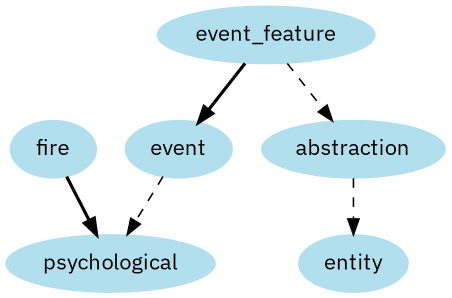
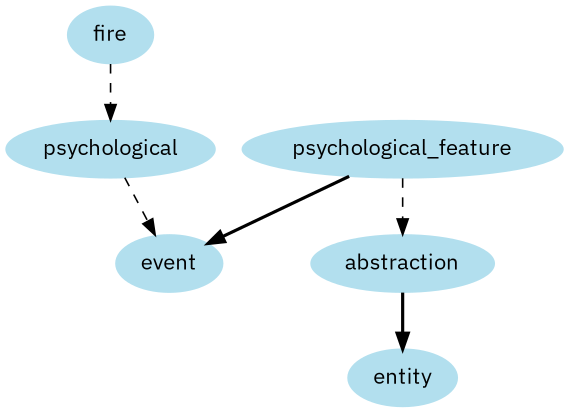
(266, 35) -> (403, 149)
(78, 198) -> (111, 84)
(149, 199) -> (136, 199)
(353, 199) -> (403, 313)
